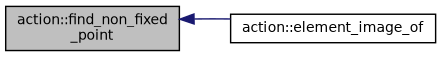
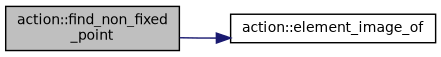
(212, 19) -> (198, 38)
